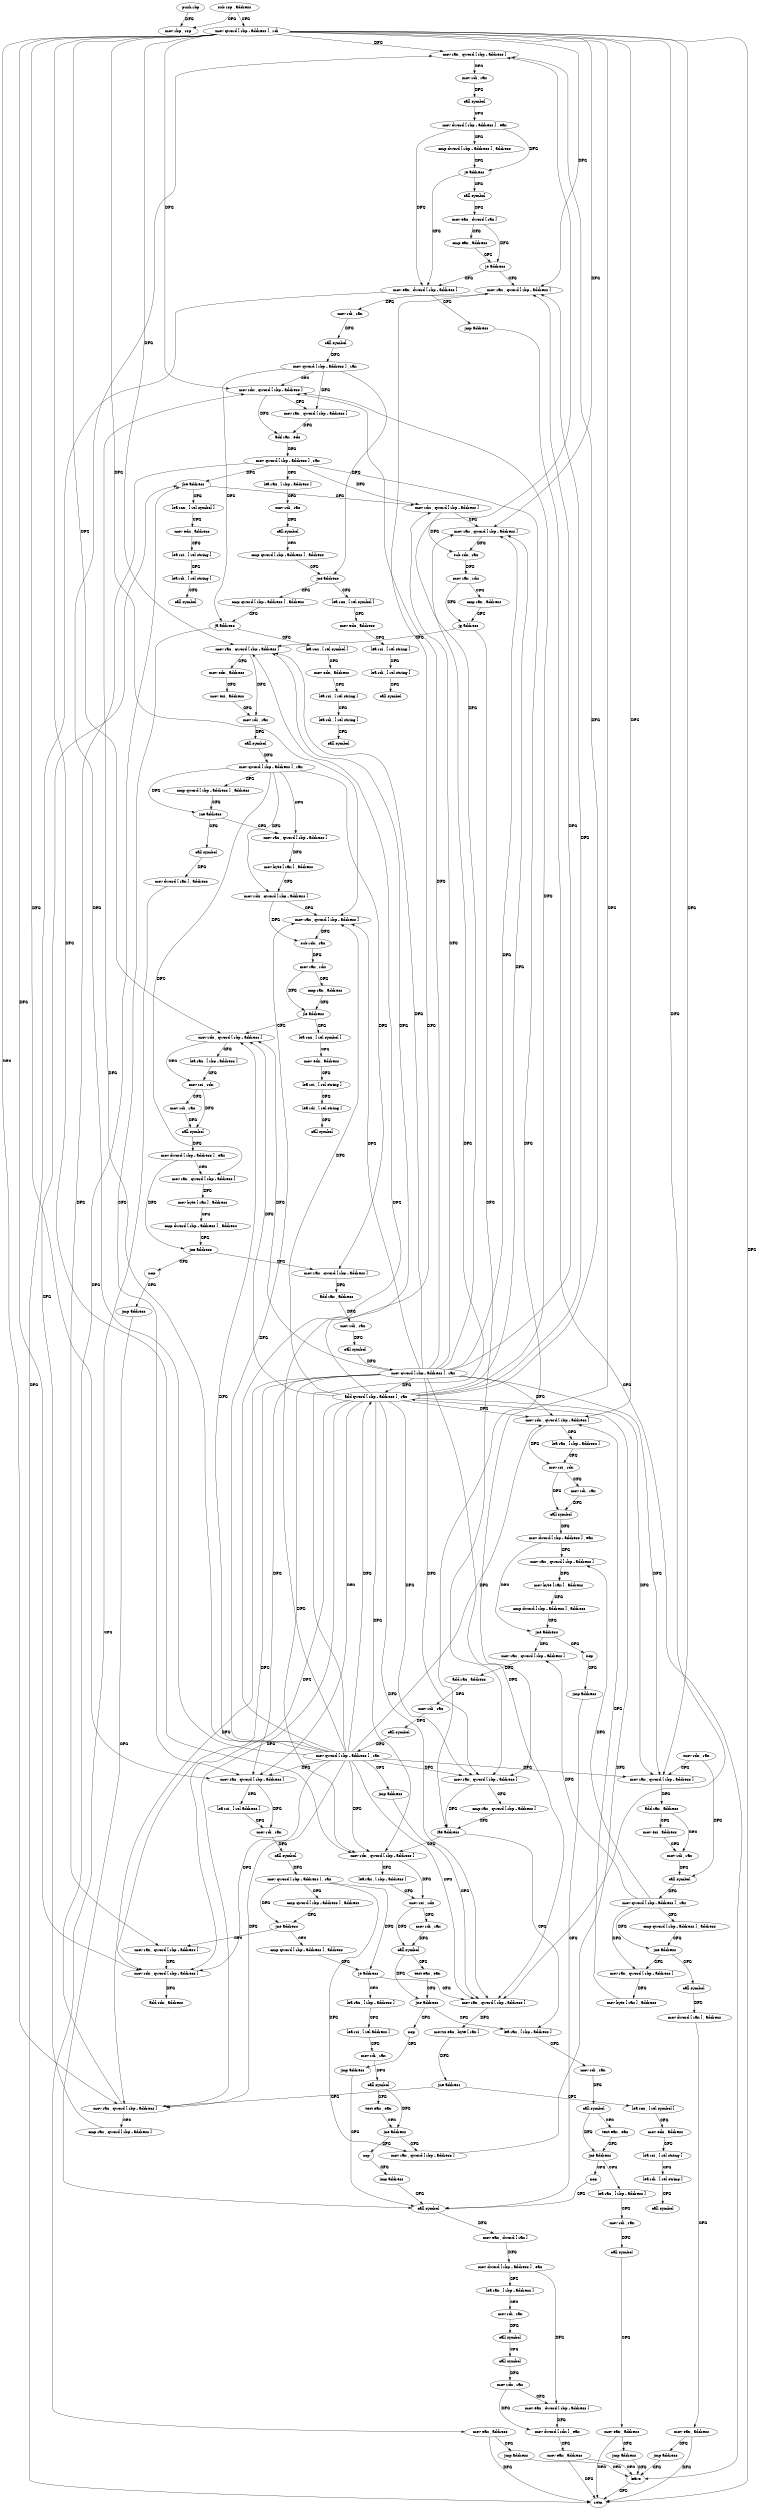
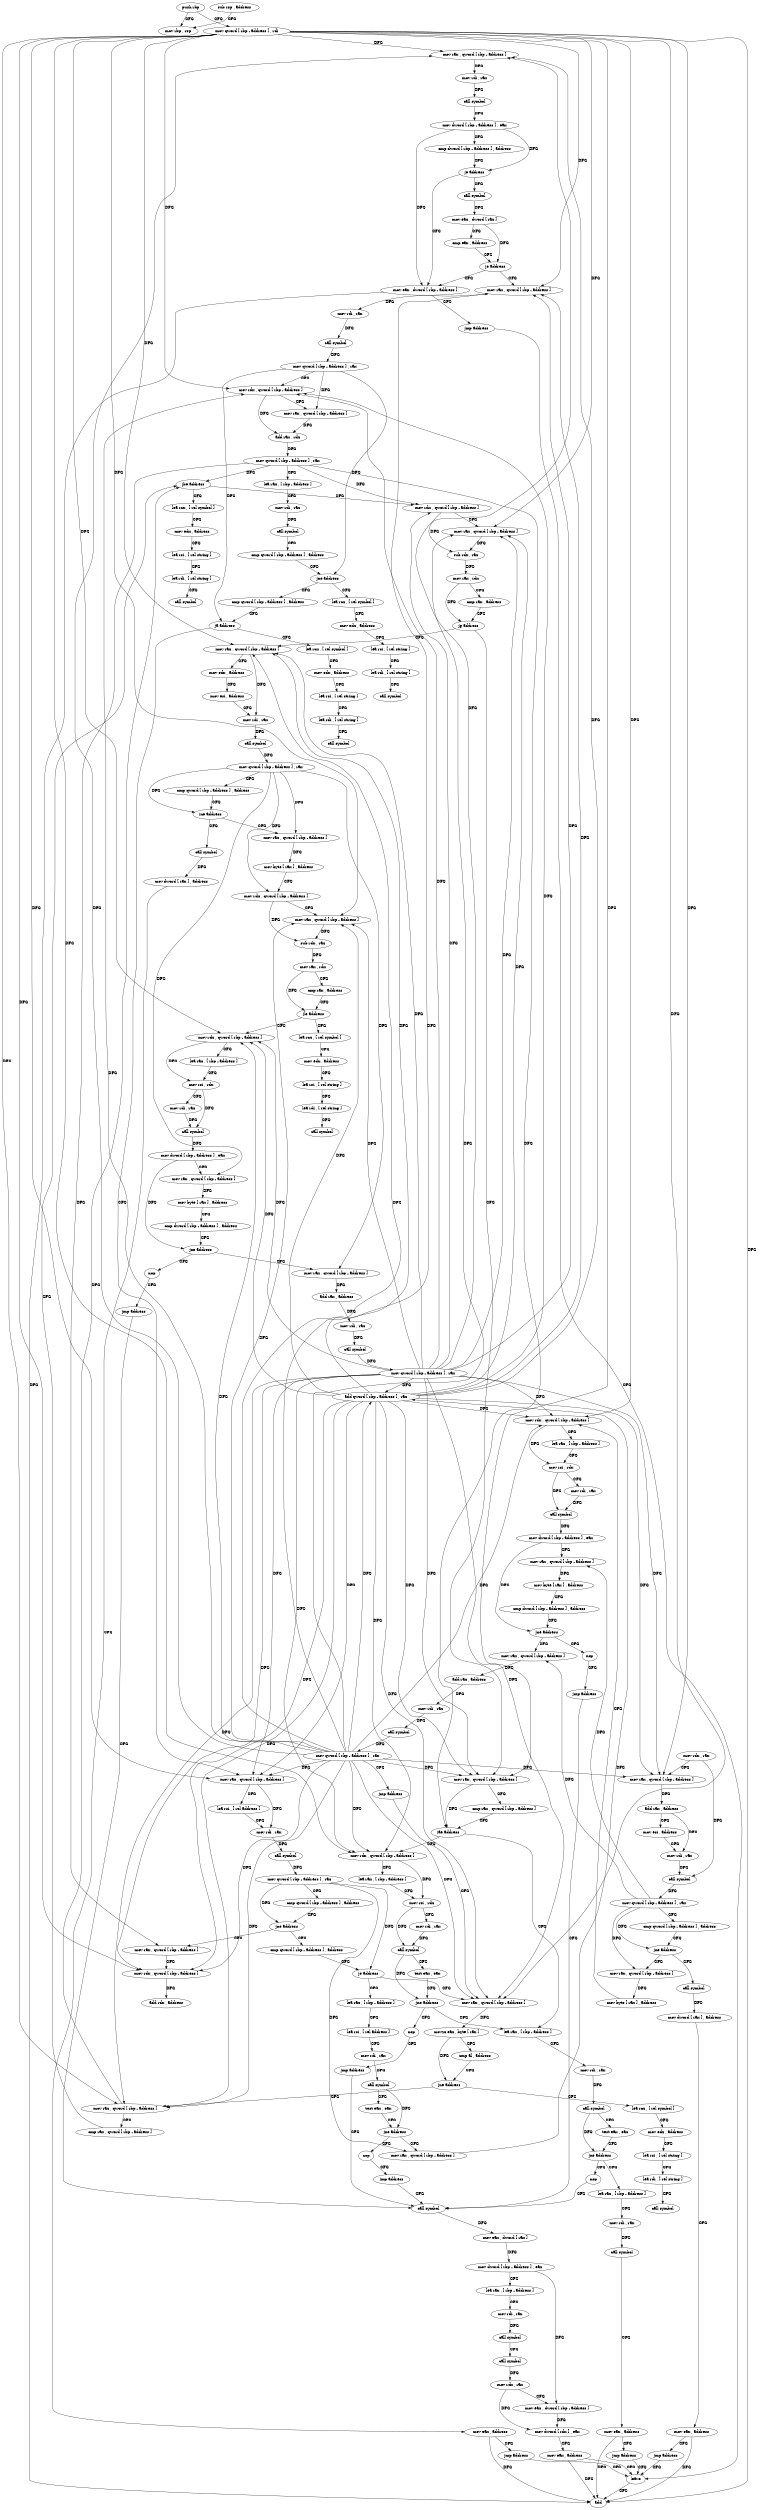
(240, 18) -> (211, 20)
(190, 19) -> (190, 19)
(288, 437) -> (288, 437)
none -> (475, 2056)
(598, 2503) -> (598, 2503)
